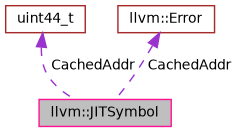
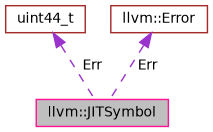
(91, 66) -> (90, 66)
(188, 66) -> (146, 66)
